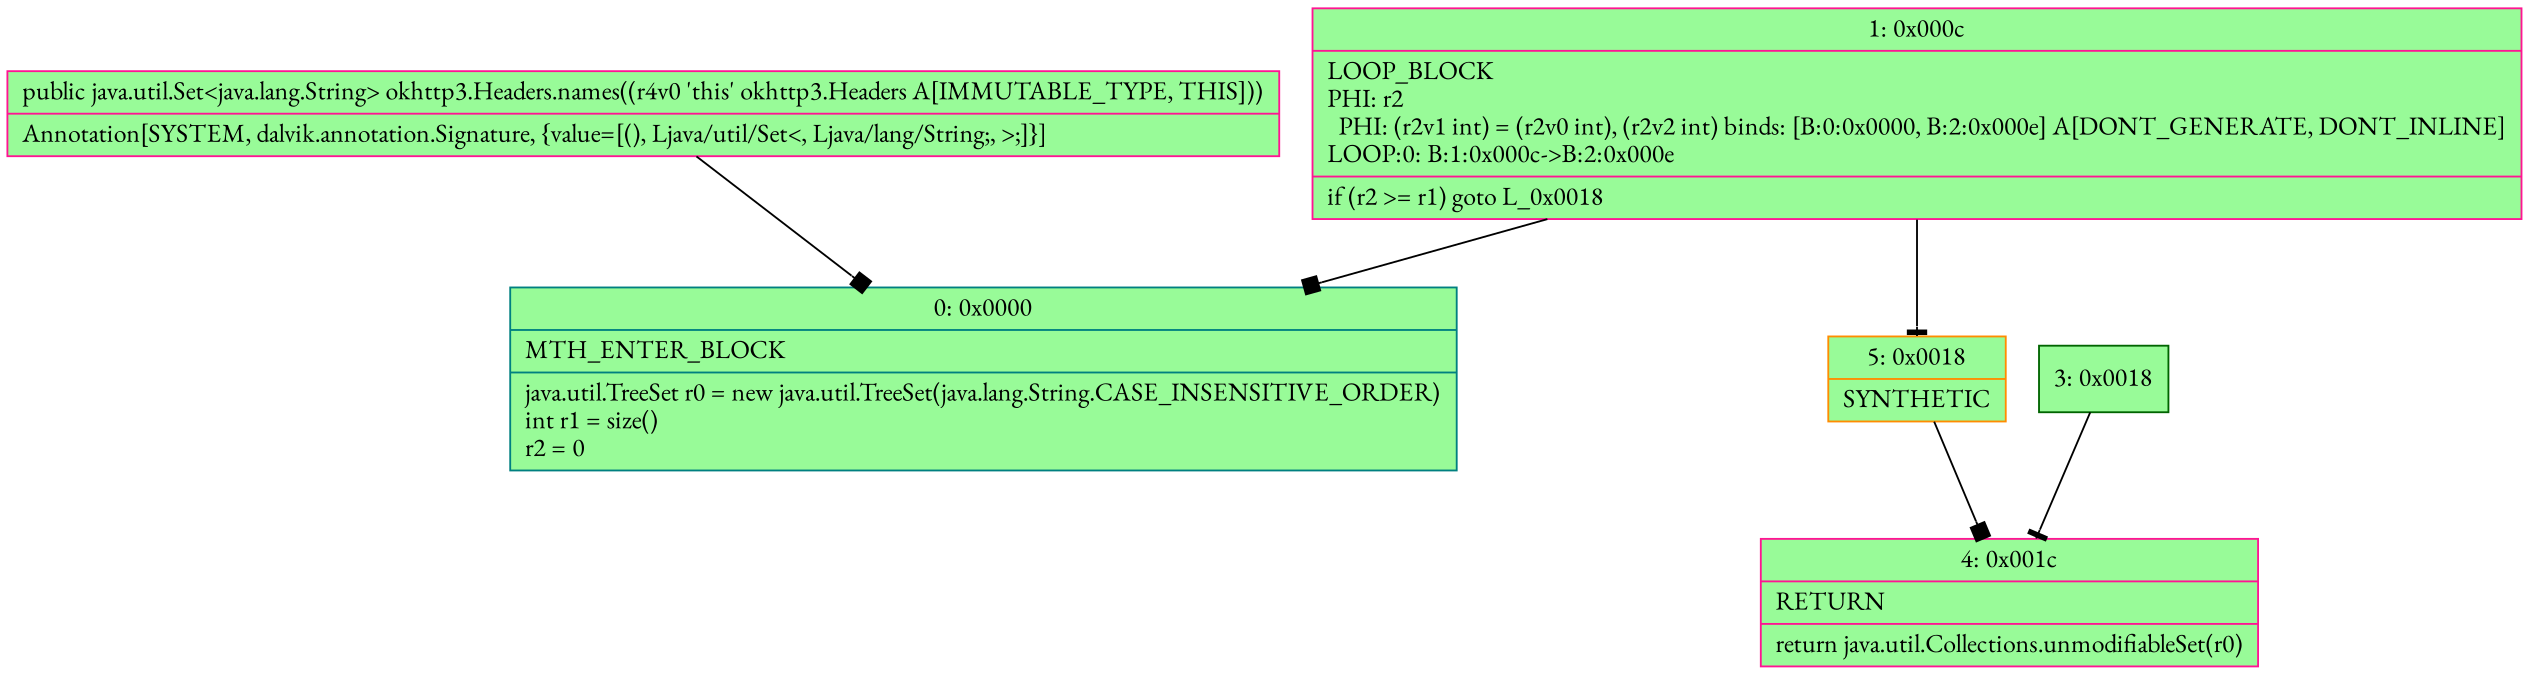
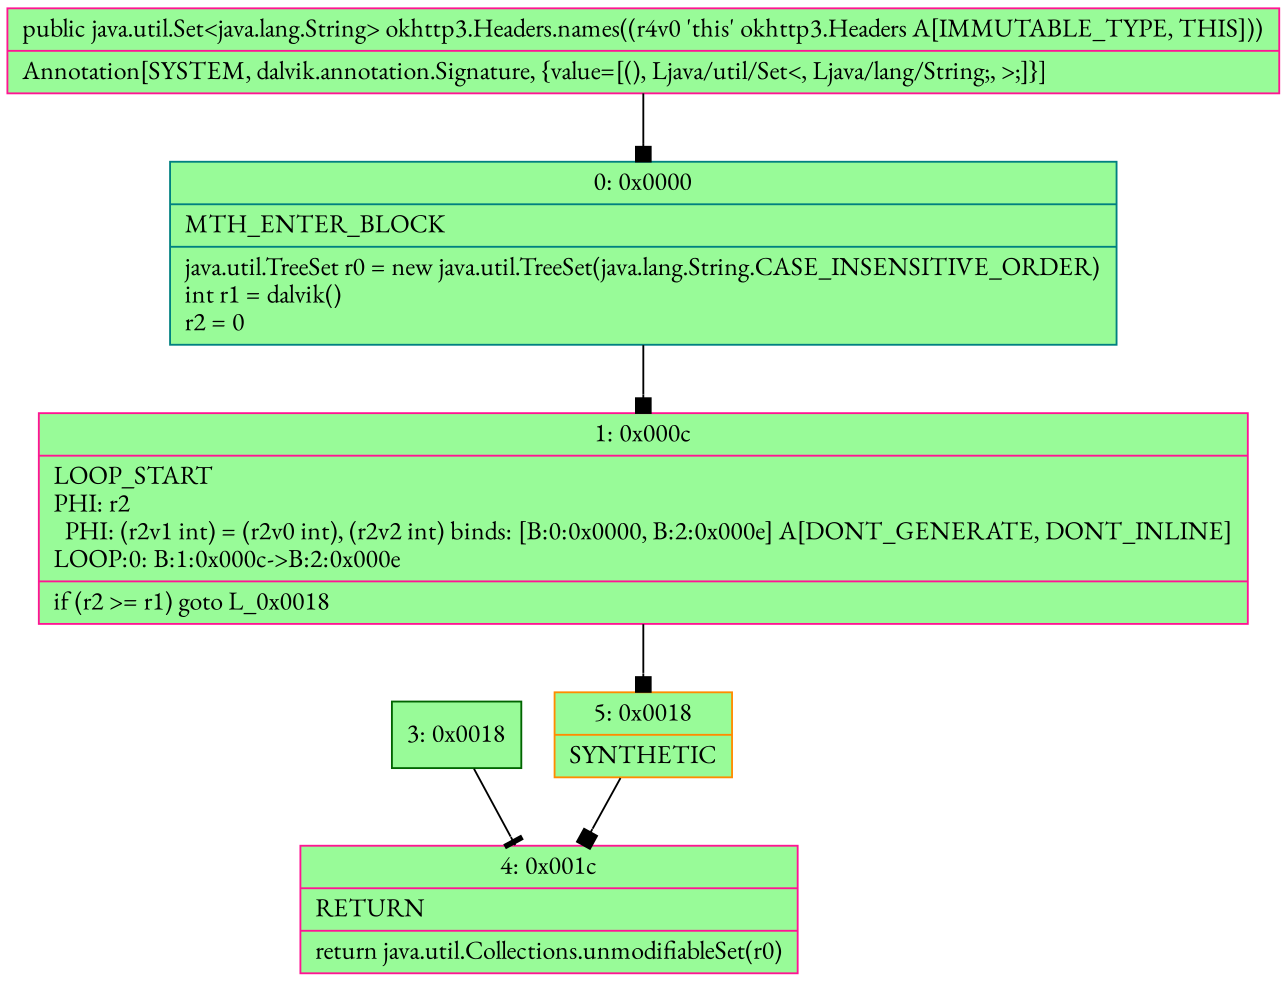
(1411, 71) -> (134, 476)
(1435, 251) -> (643, 370)
(1917, 273) -> (643, 649)
(592, 421) -> (263, 295)
